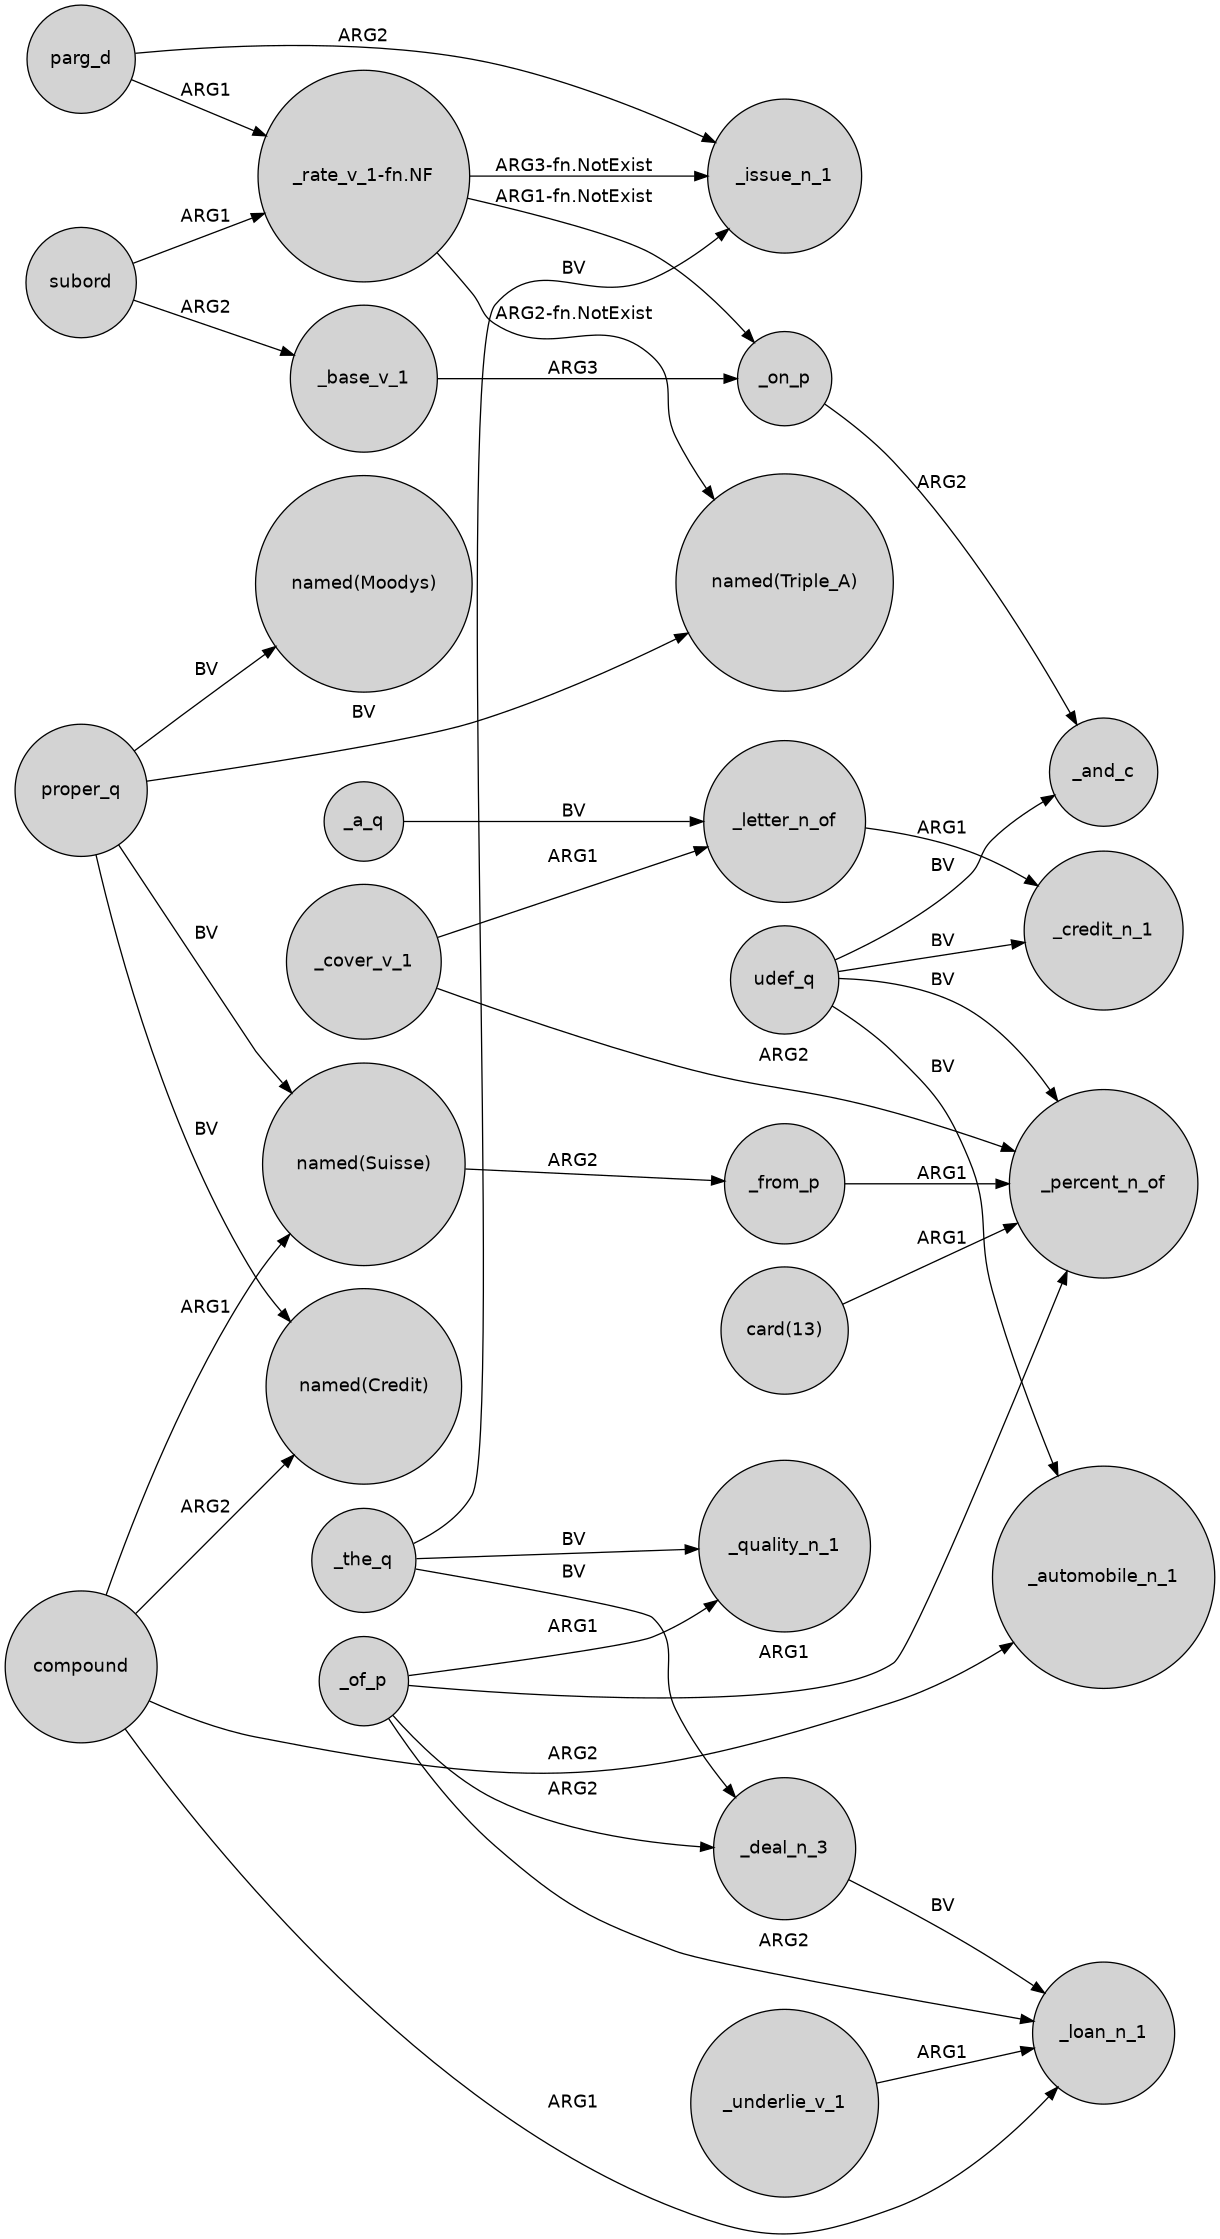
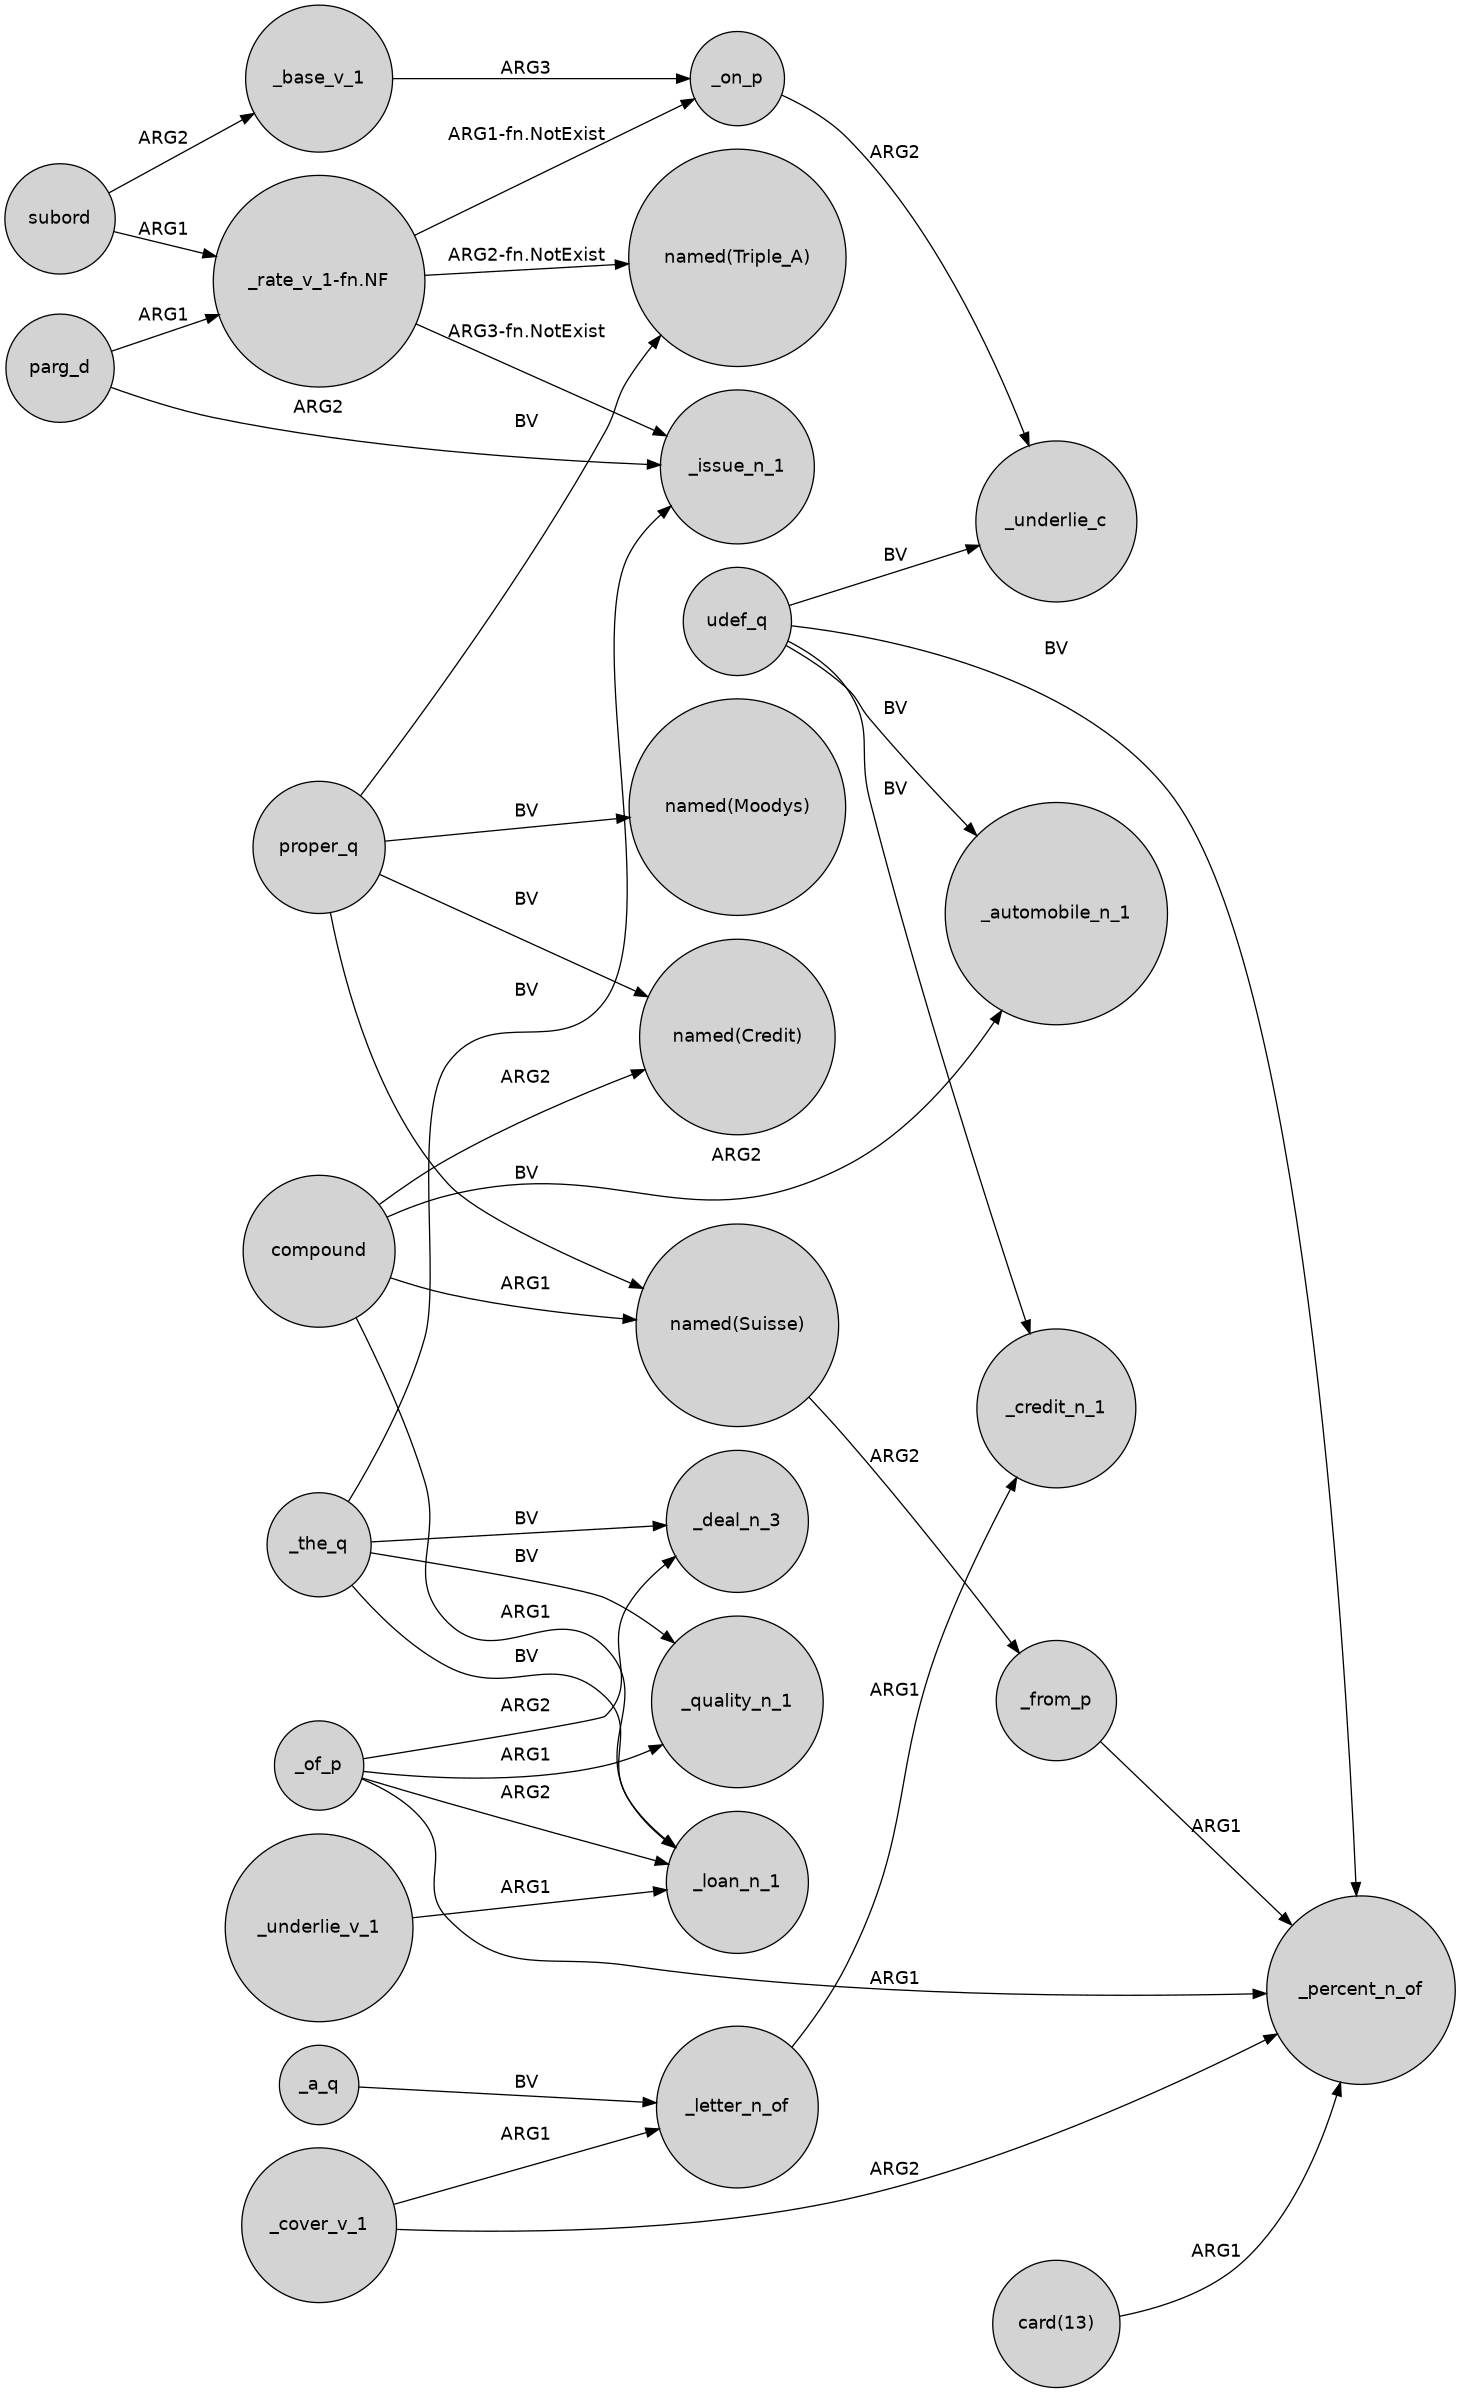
(1104, 772) -> (1056, 522)
(943, 1930) -> (547, 1674)
